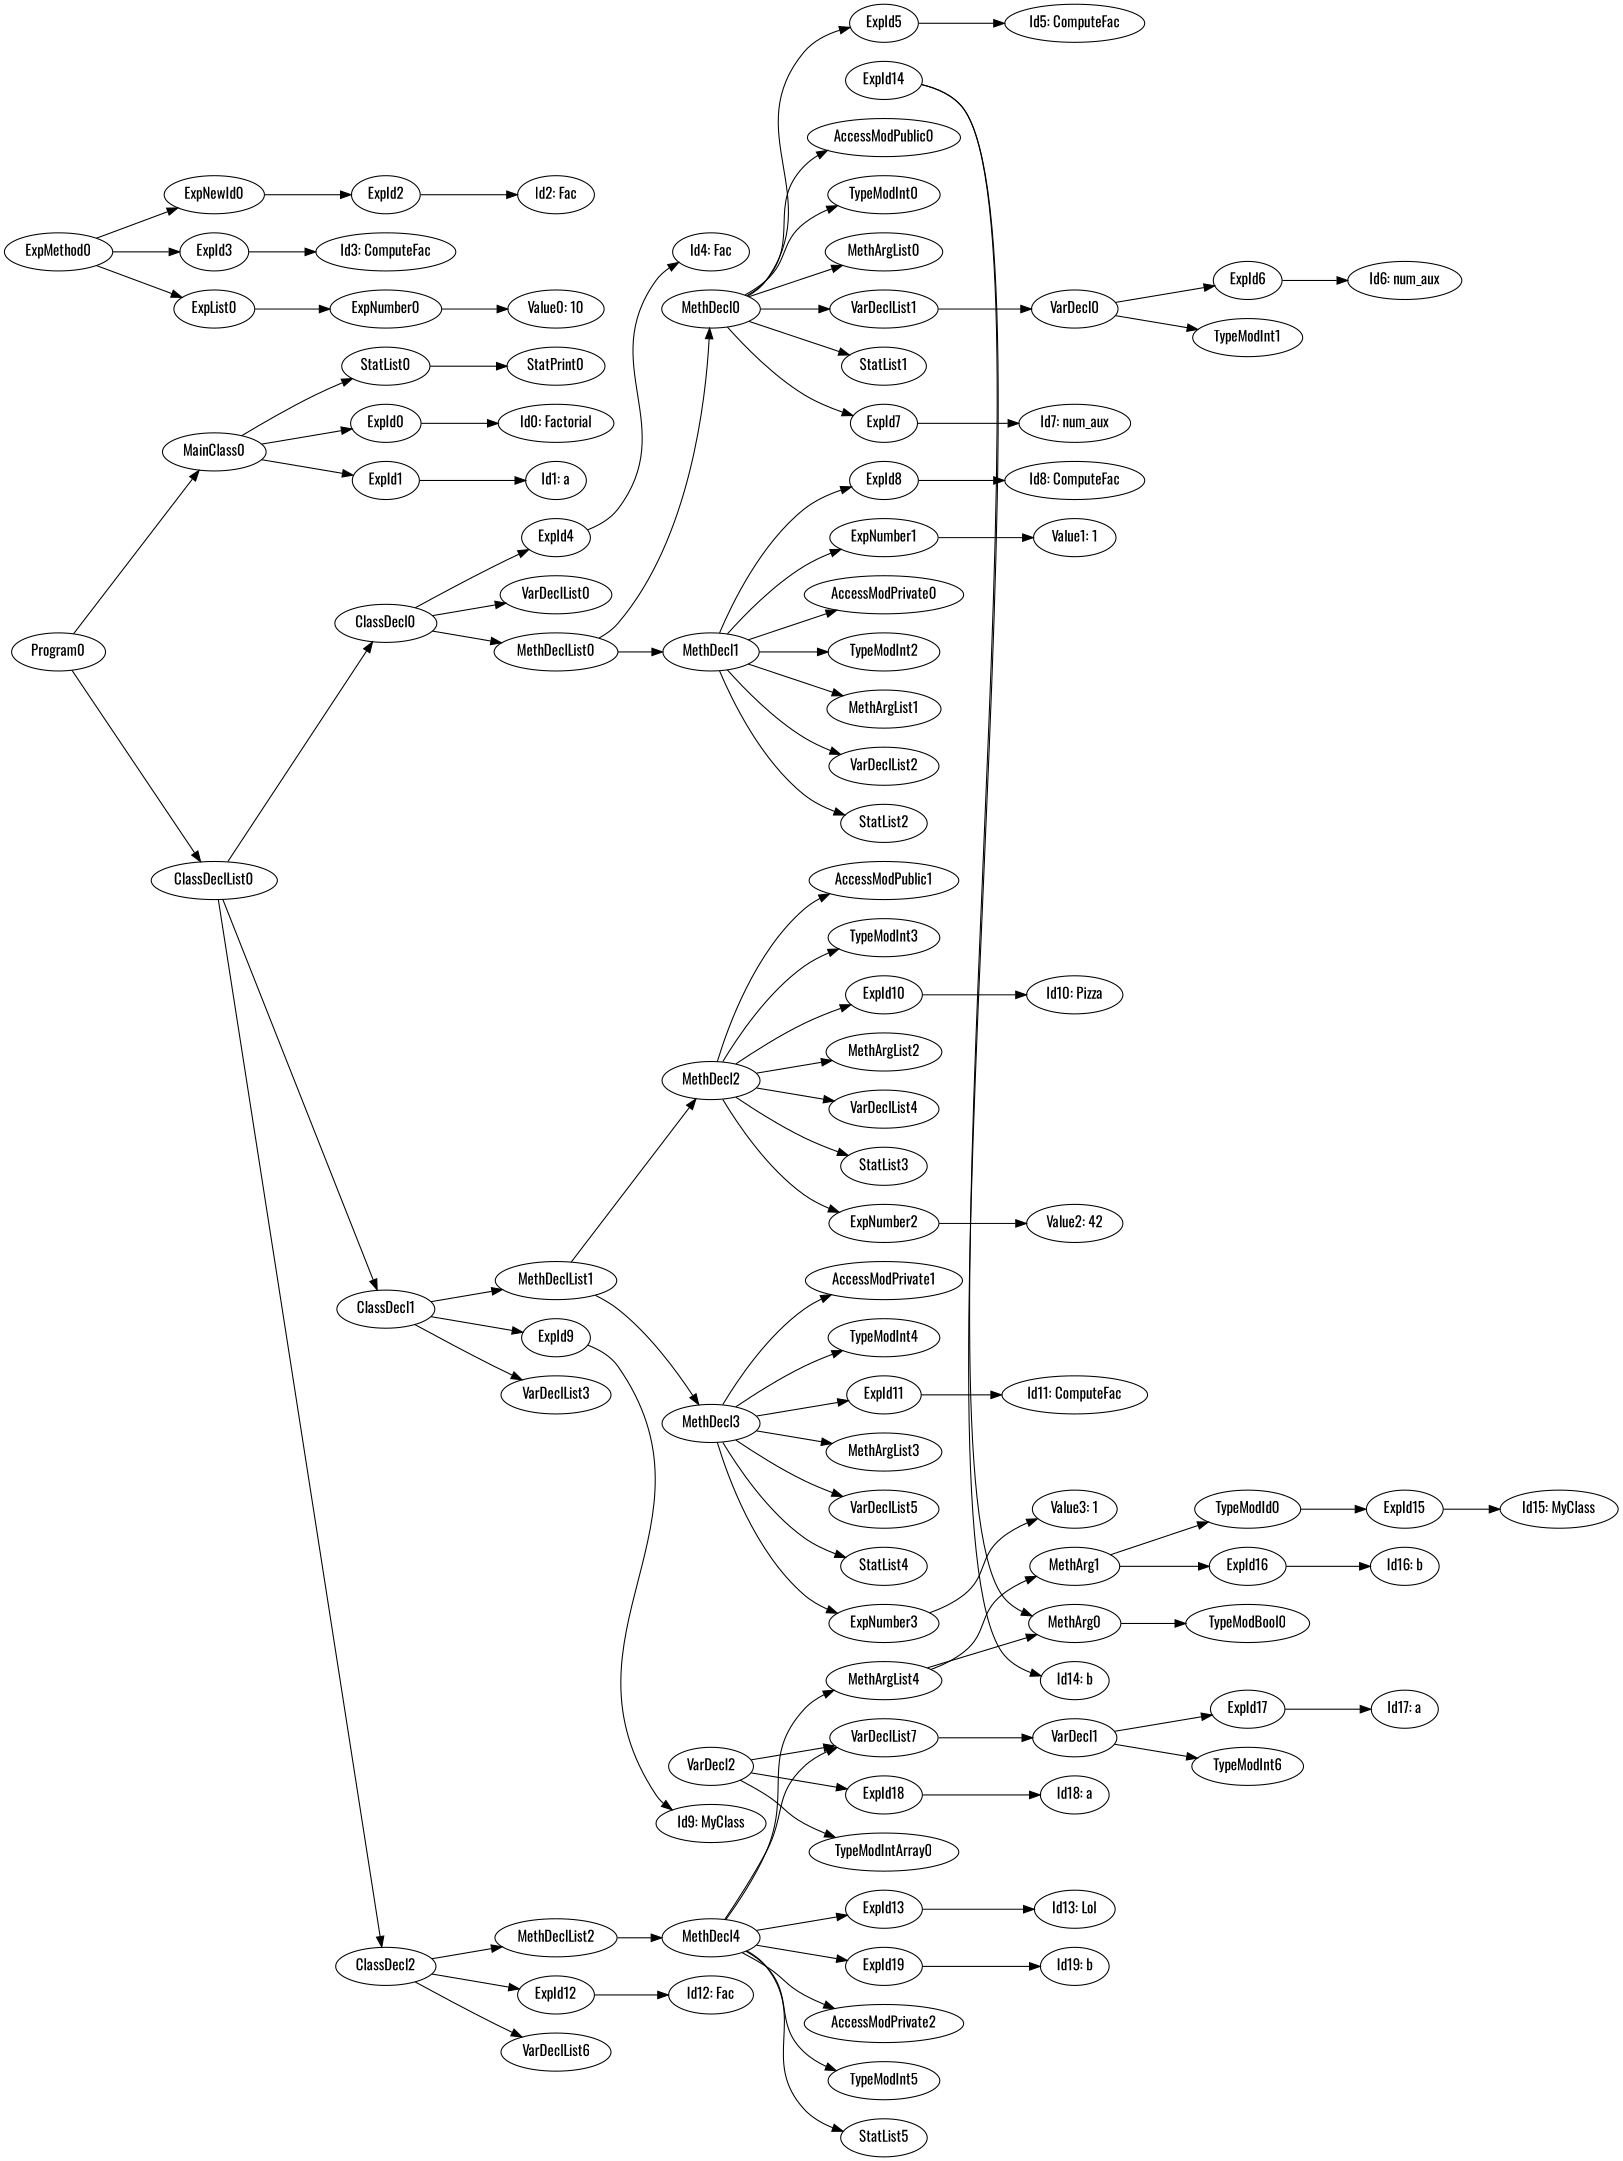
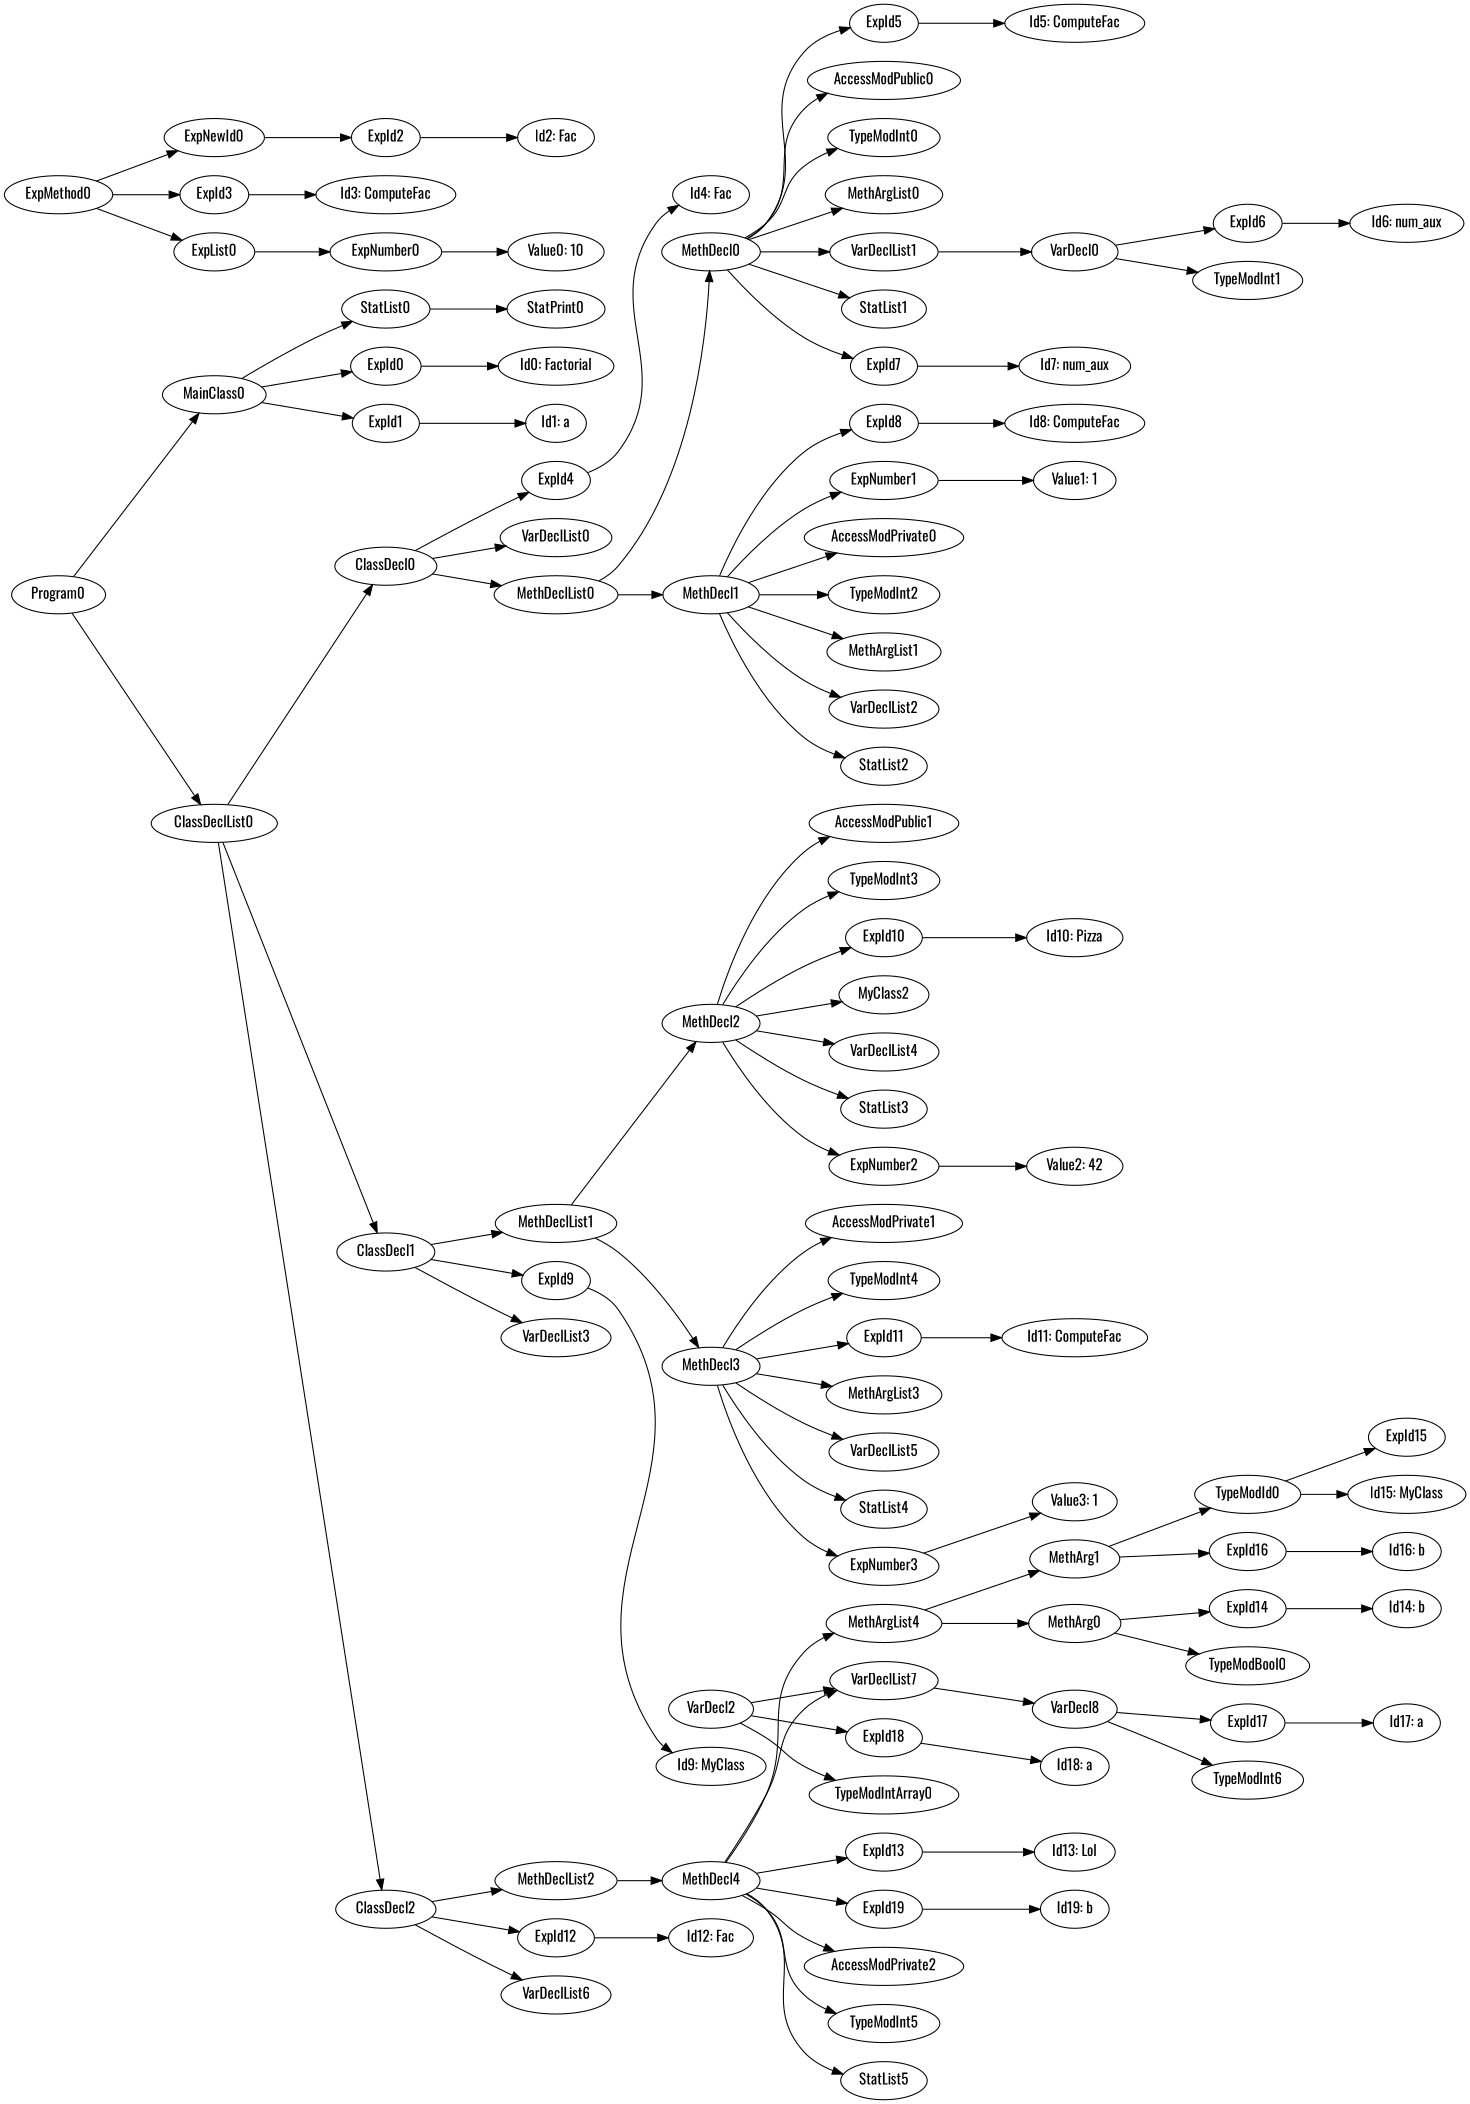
(984, 840) -> (1160, 1616)
(884, 1052) -> (884, 995)
(1466, 1509) -> (1319, 1494)
(1075, 1738) -> (1075, 1709)
